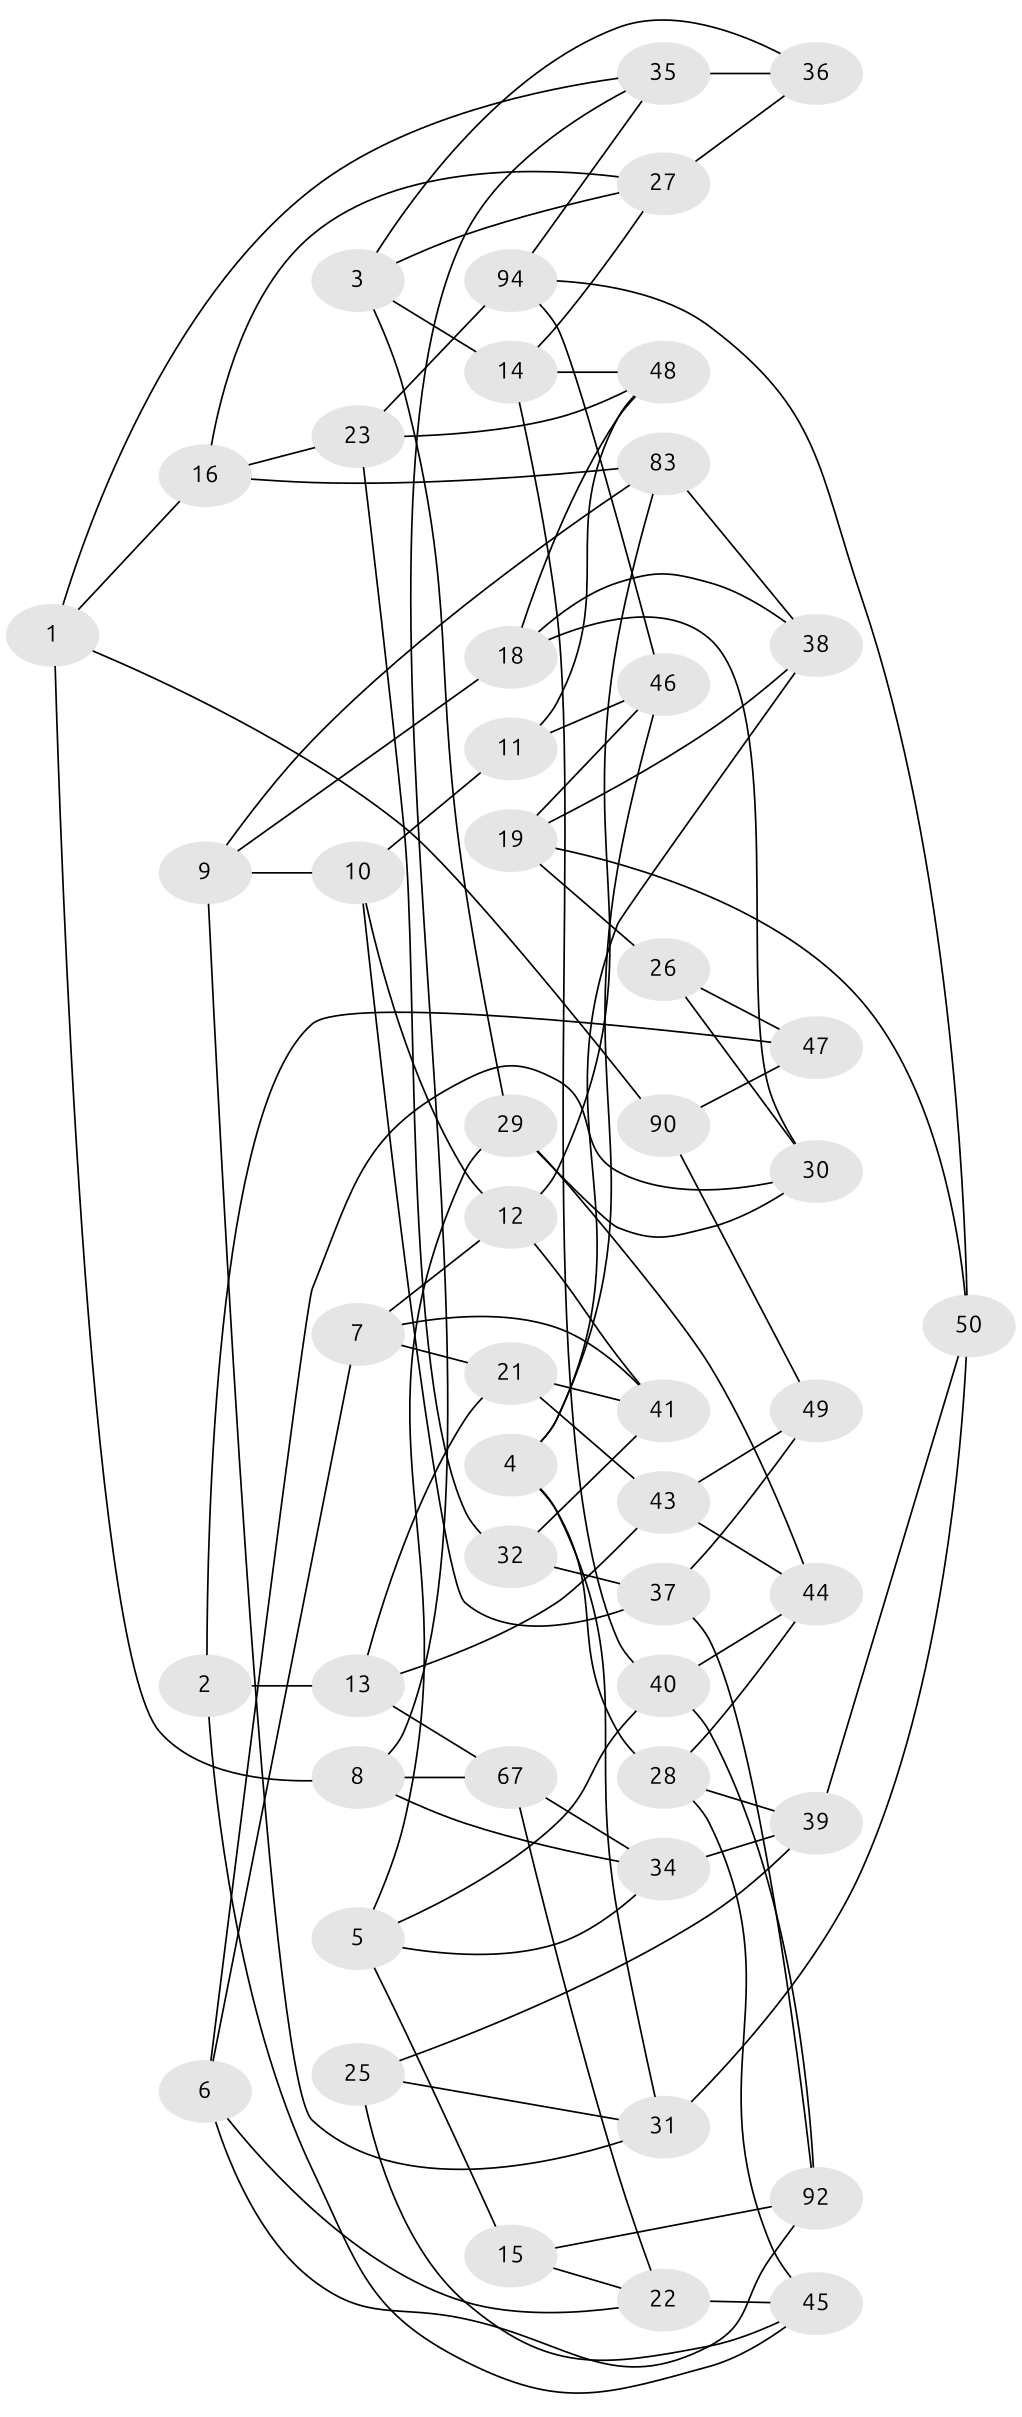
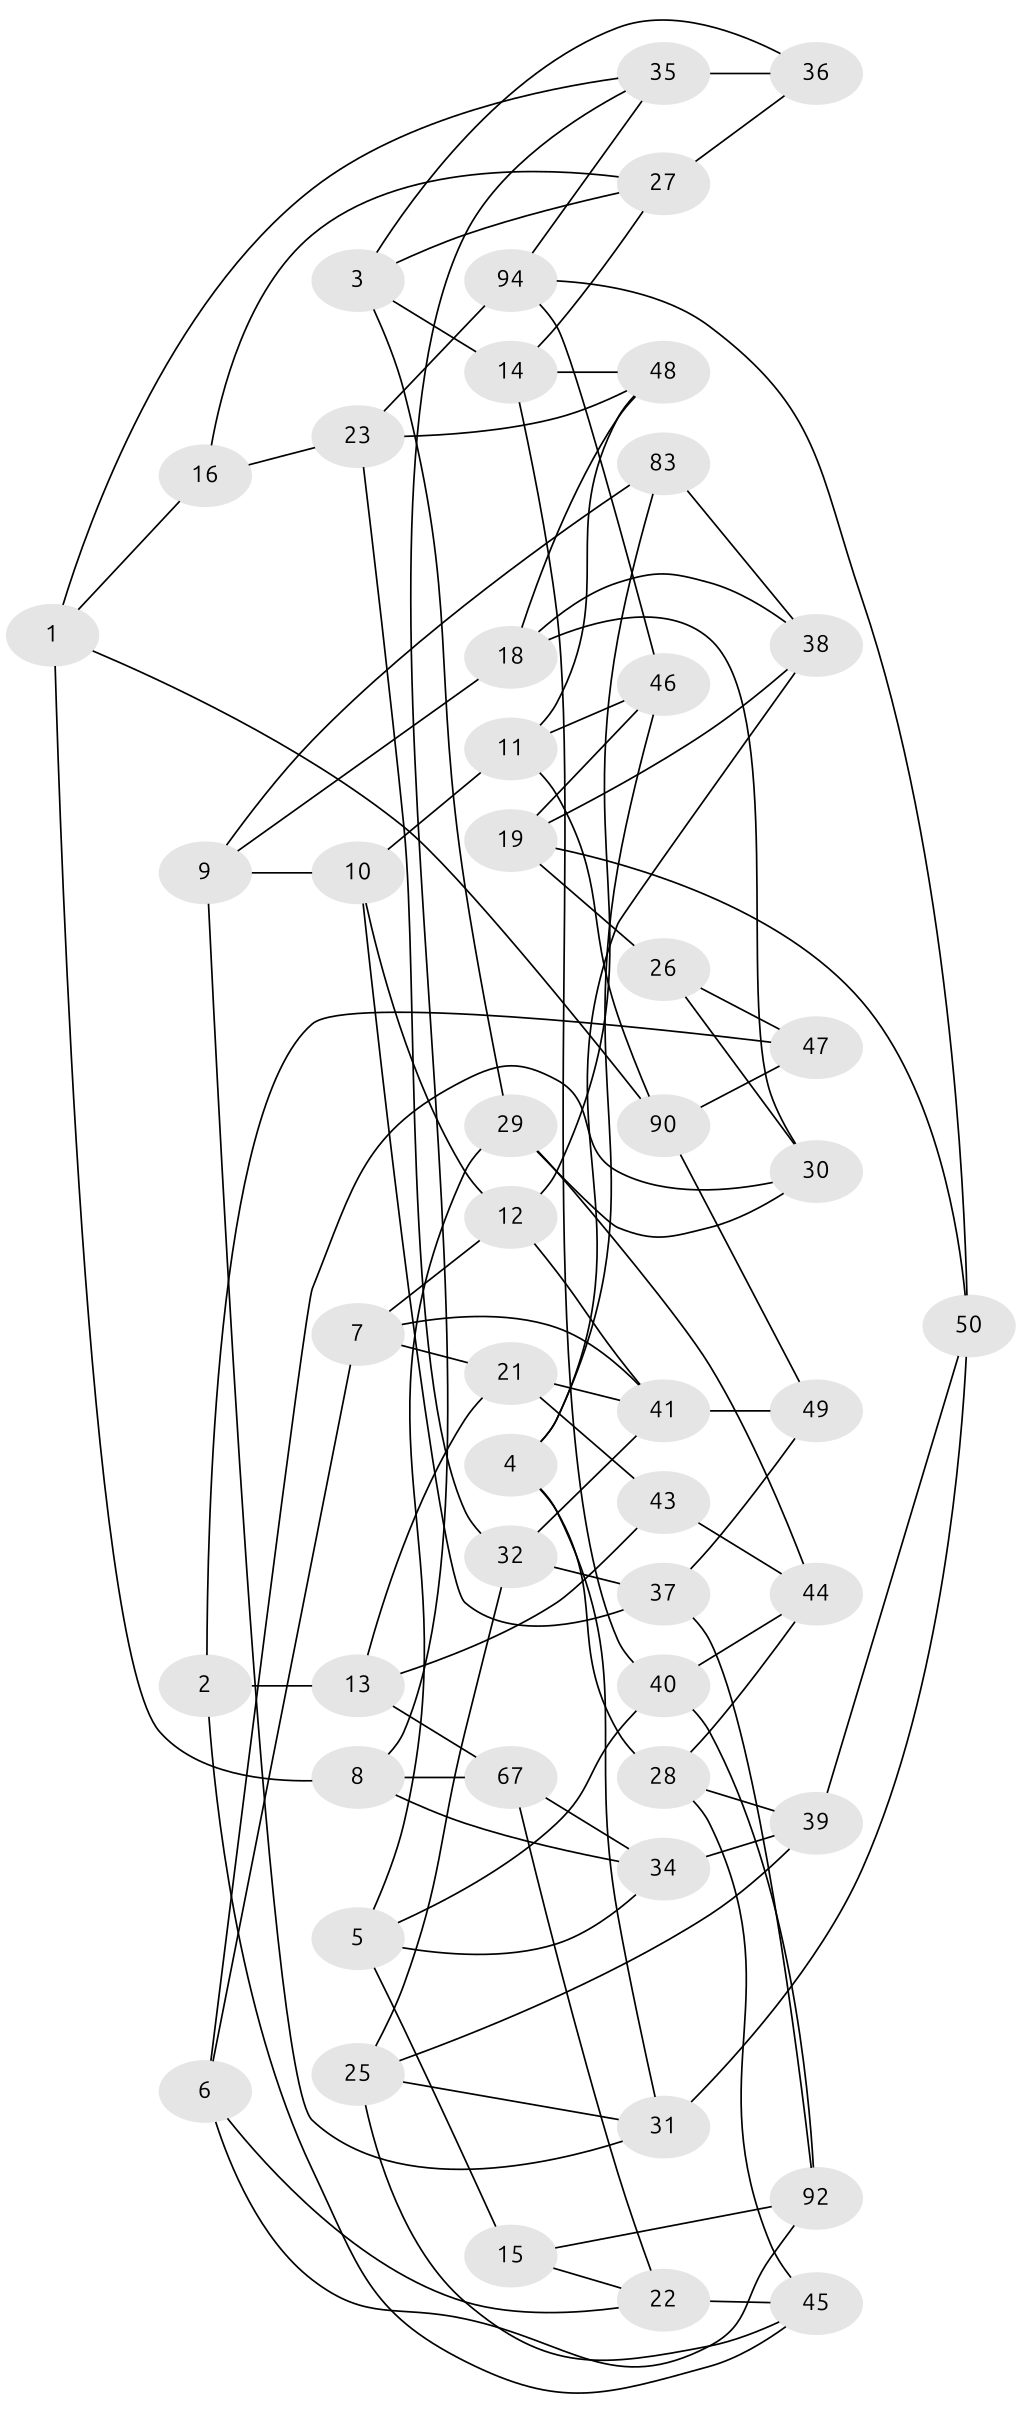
(435, 482) -> none
none -> (598, 932)
(740, 1457) -> (748, 1411)
none -> (444, 1831)
